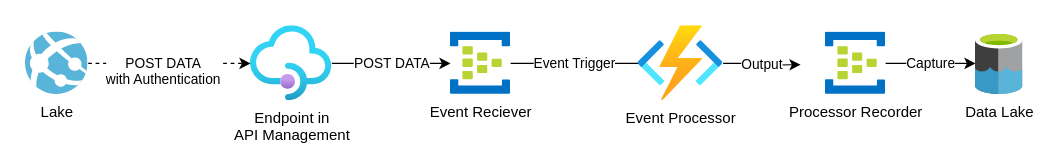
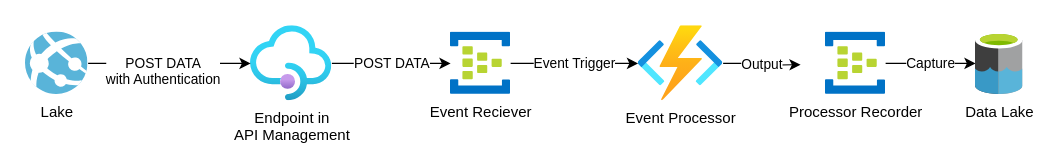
(228, 63) -> (228, 63)
(631, 63) -> (628, 63)
